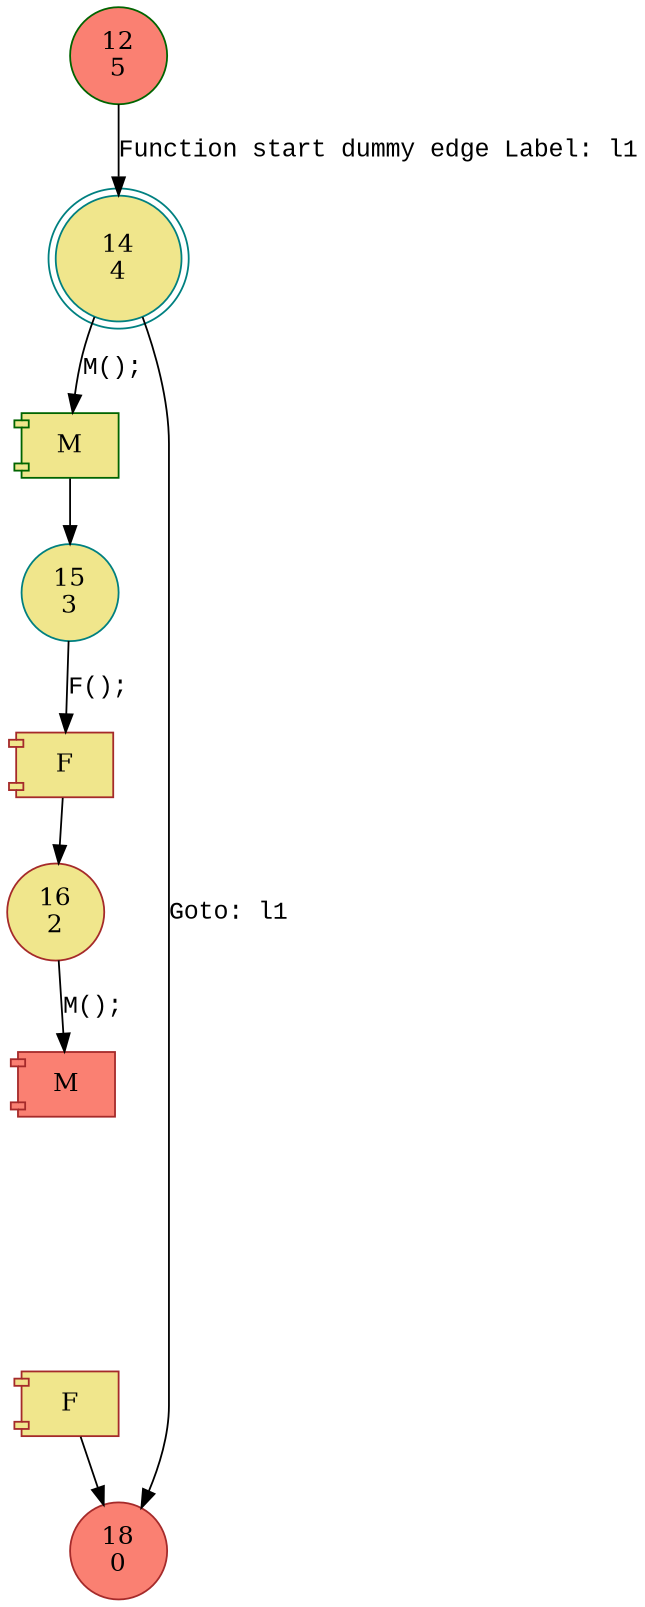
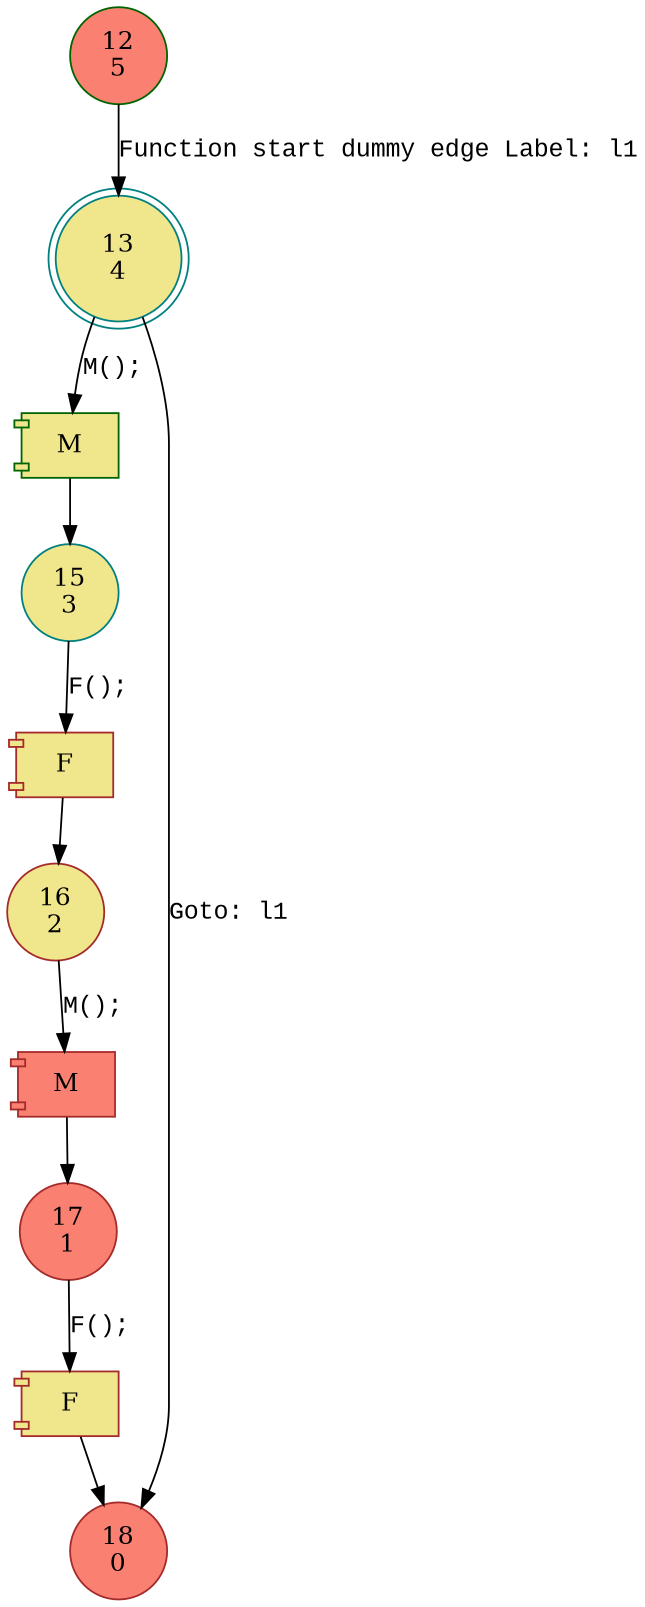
(119, 259) -> (119, 259)
none -> (68, 1231)
